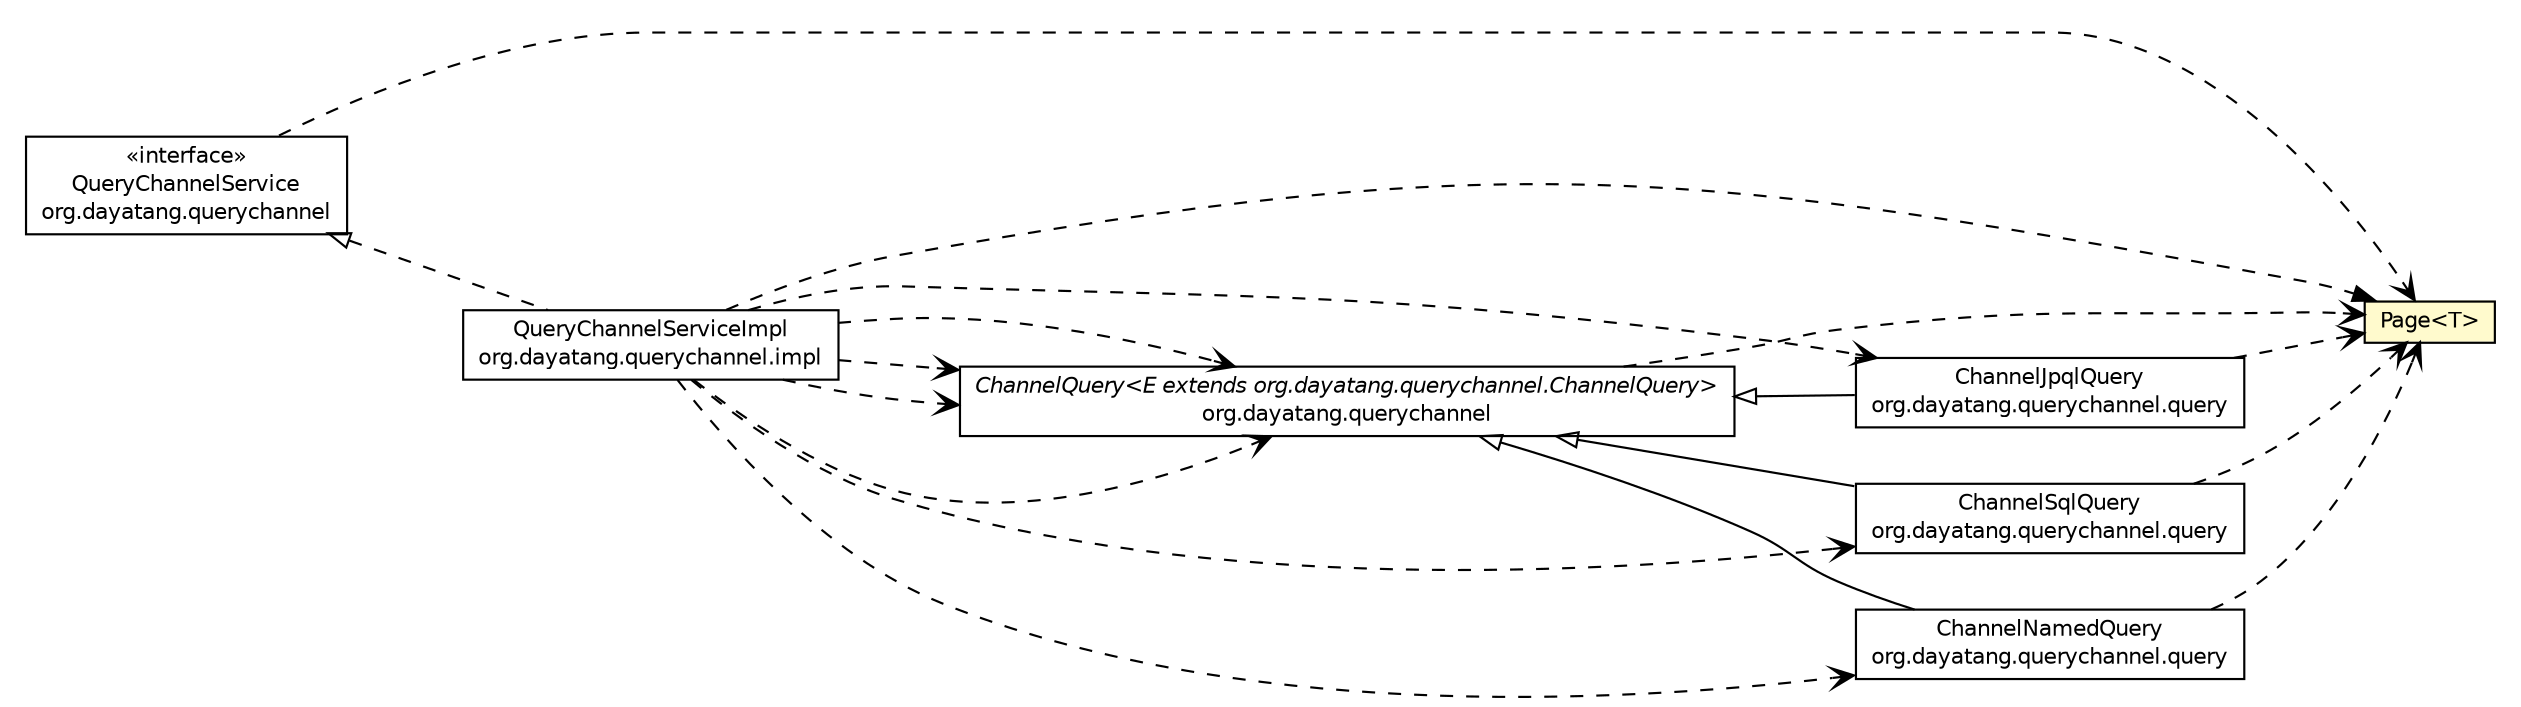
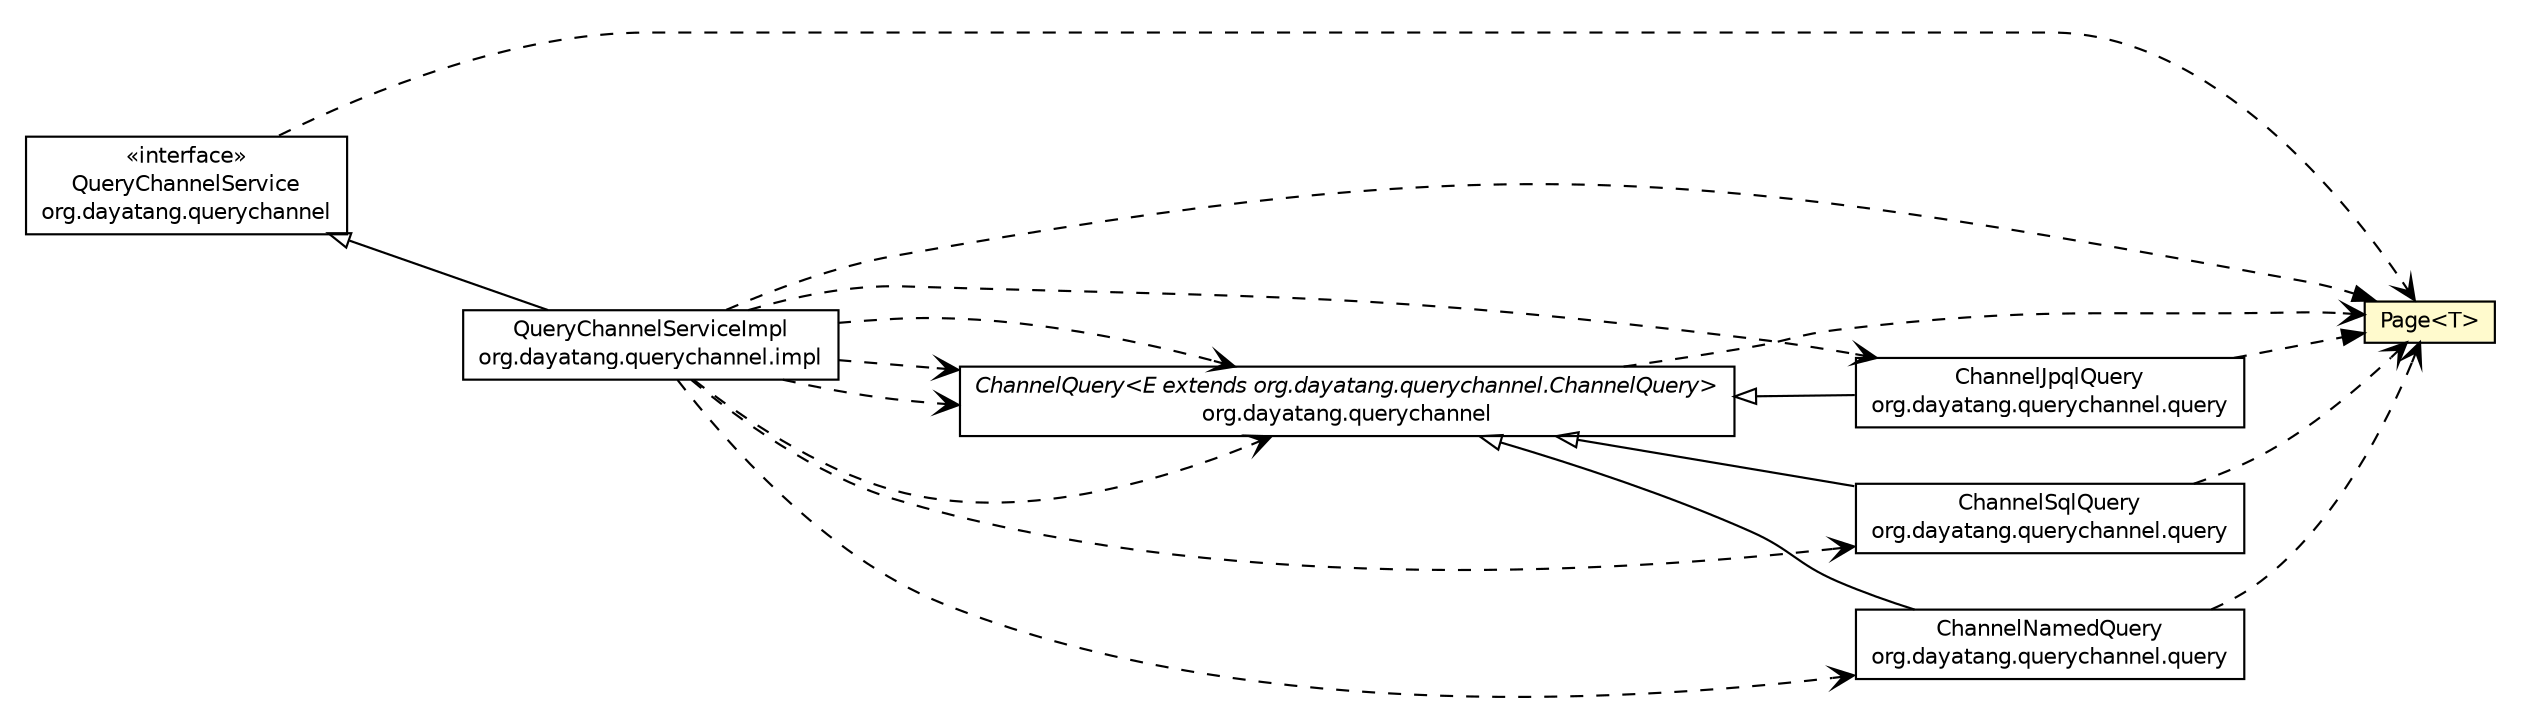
(449, 275) -> (449, 275)
(2288, 348) -> (2288, 348)
